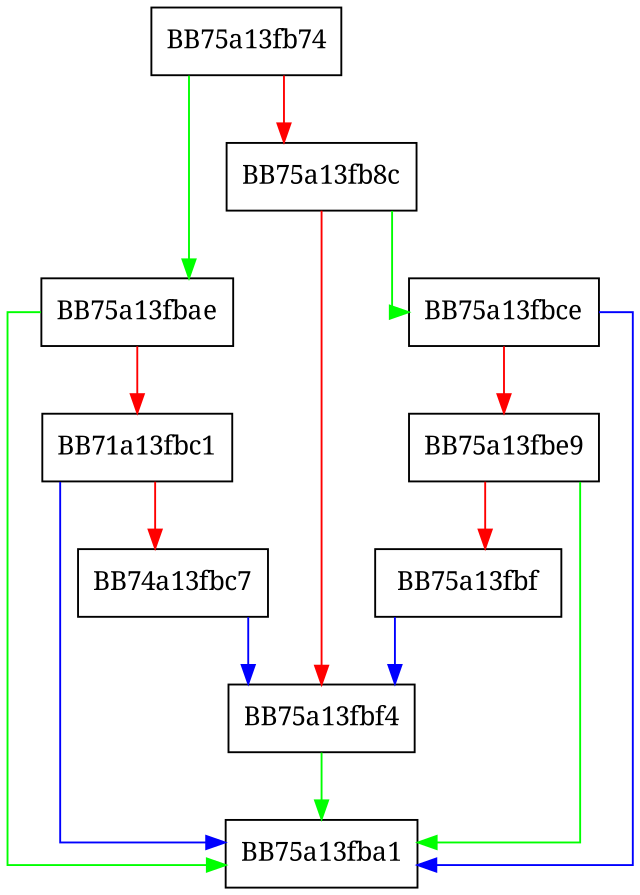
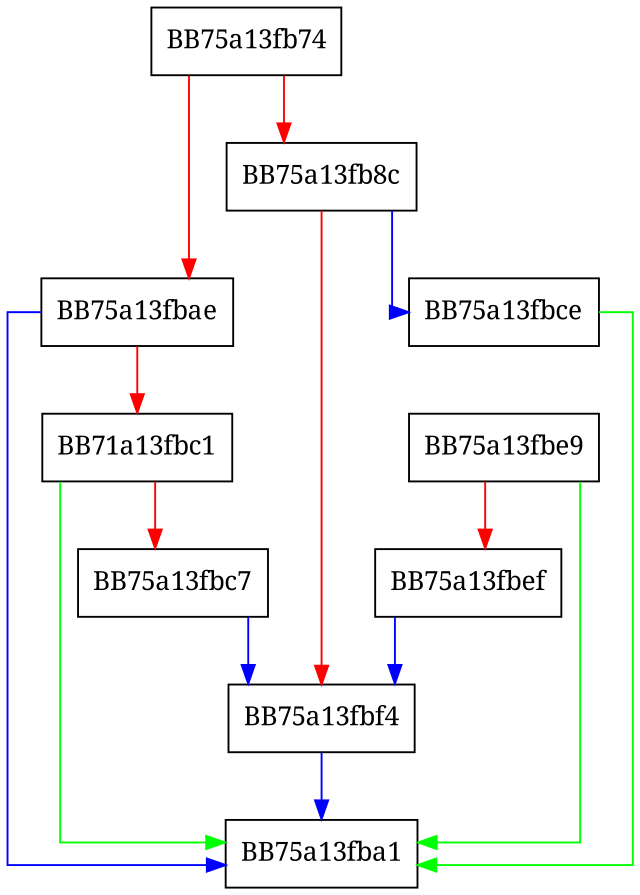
(189, 168) -> (189, 168)
(392, 262) -> (392, 262)
(504, 370) -> none
(173, 583) -> (173, 583)
(468, 583) -> (468, 583)
(633, 670) -> (633, 670)
(8, 672) -> (8, 672)
(60, 735) -> (60, 735)
(322, 776) -> (322, 776)
